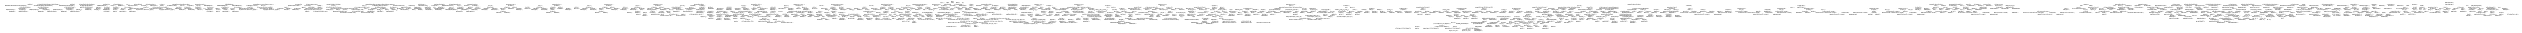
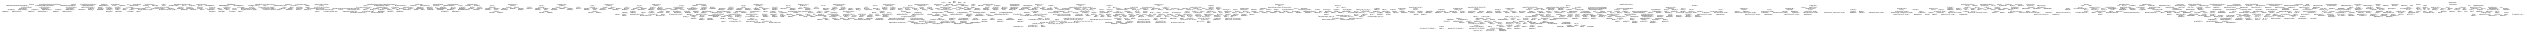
none -> (1336, 10)
